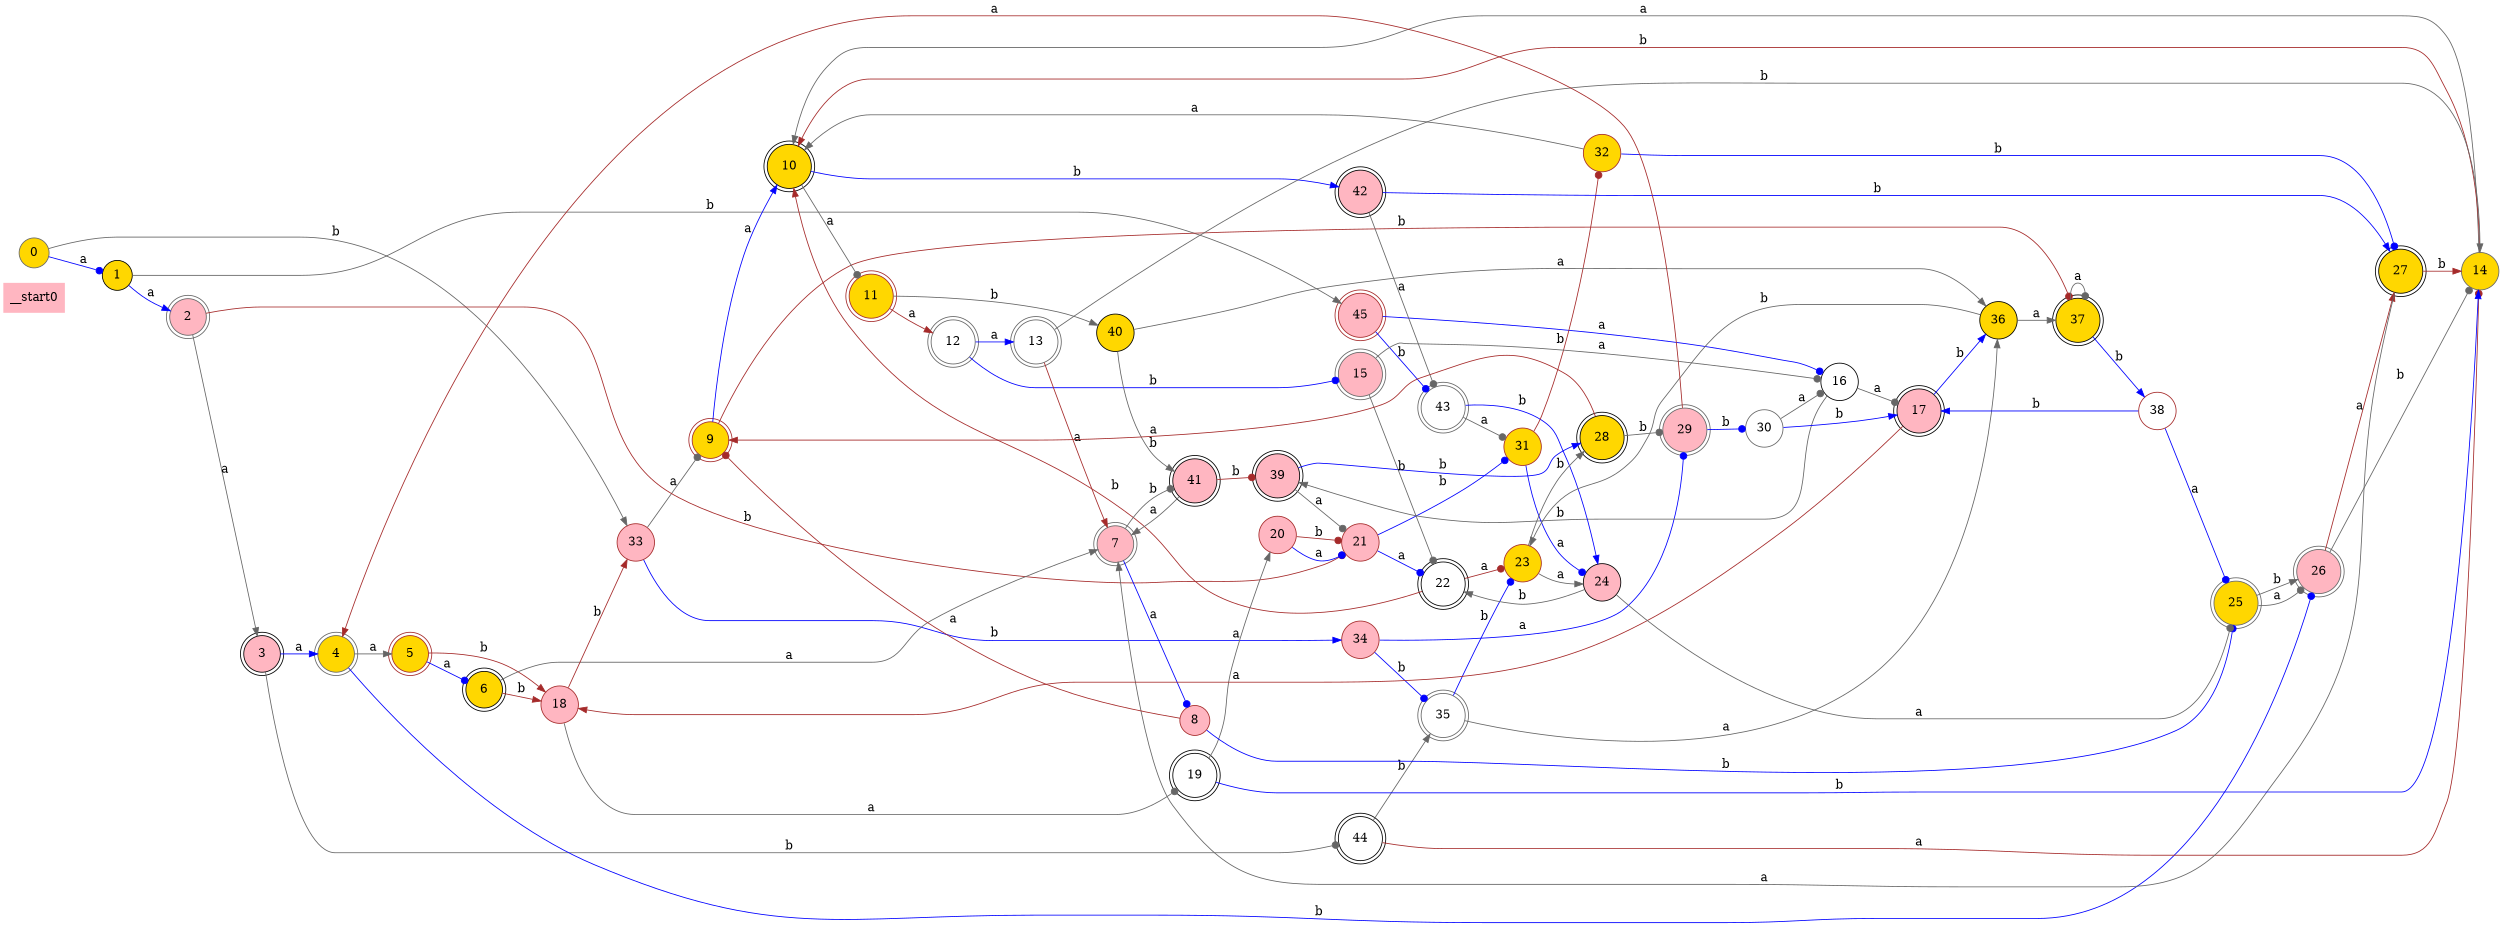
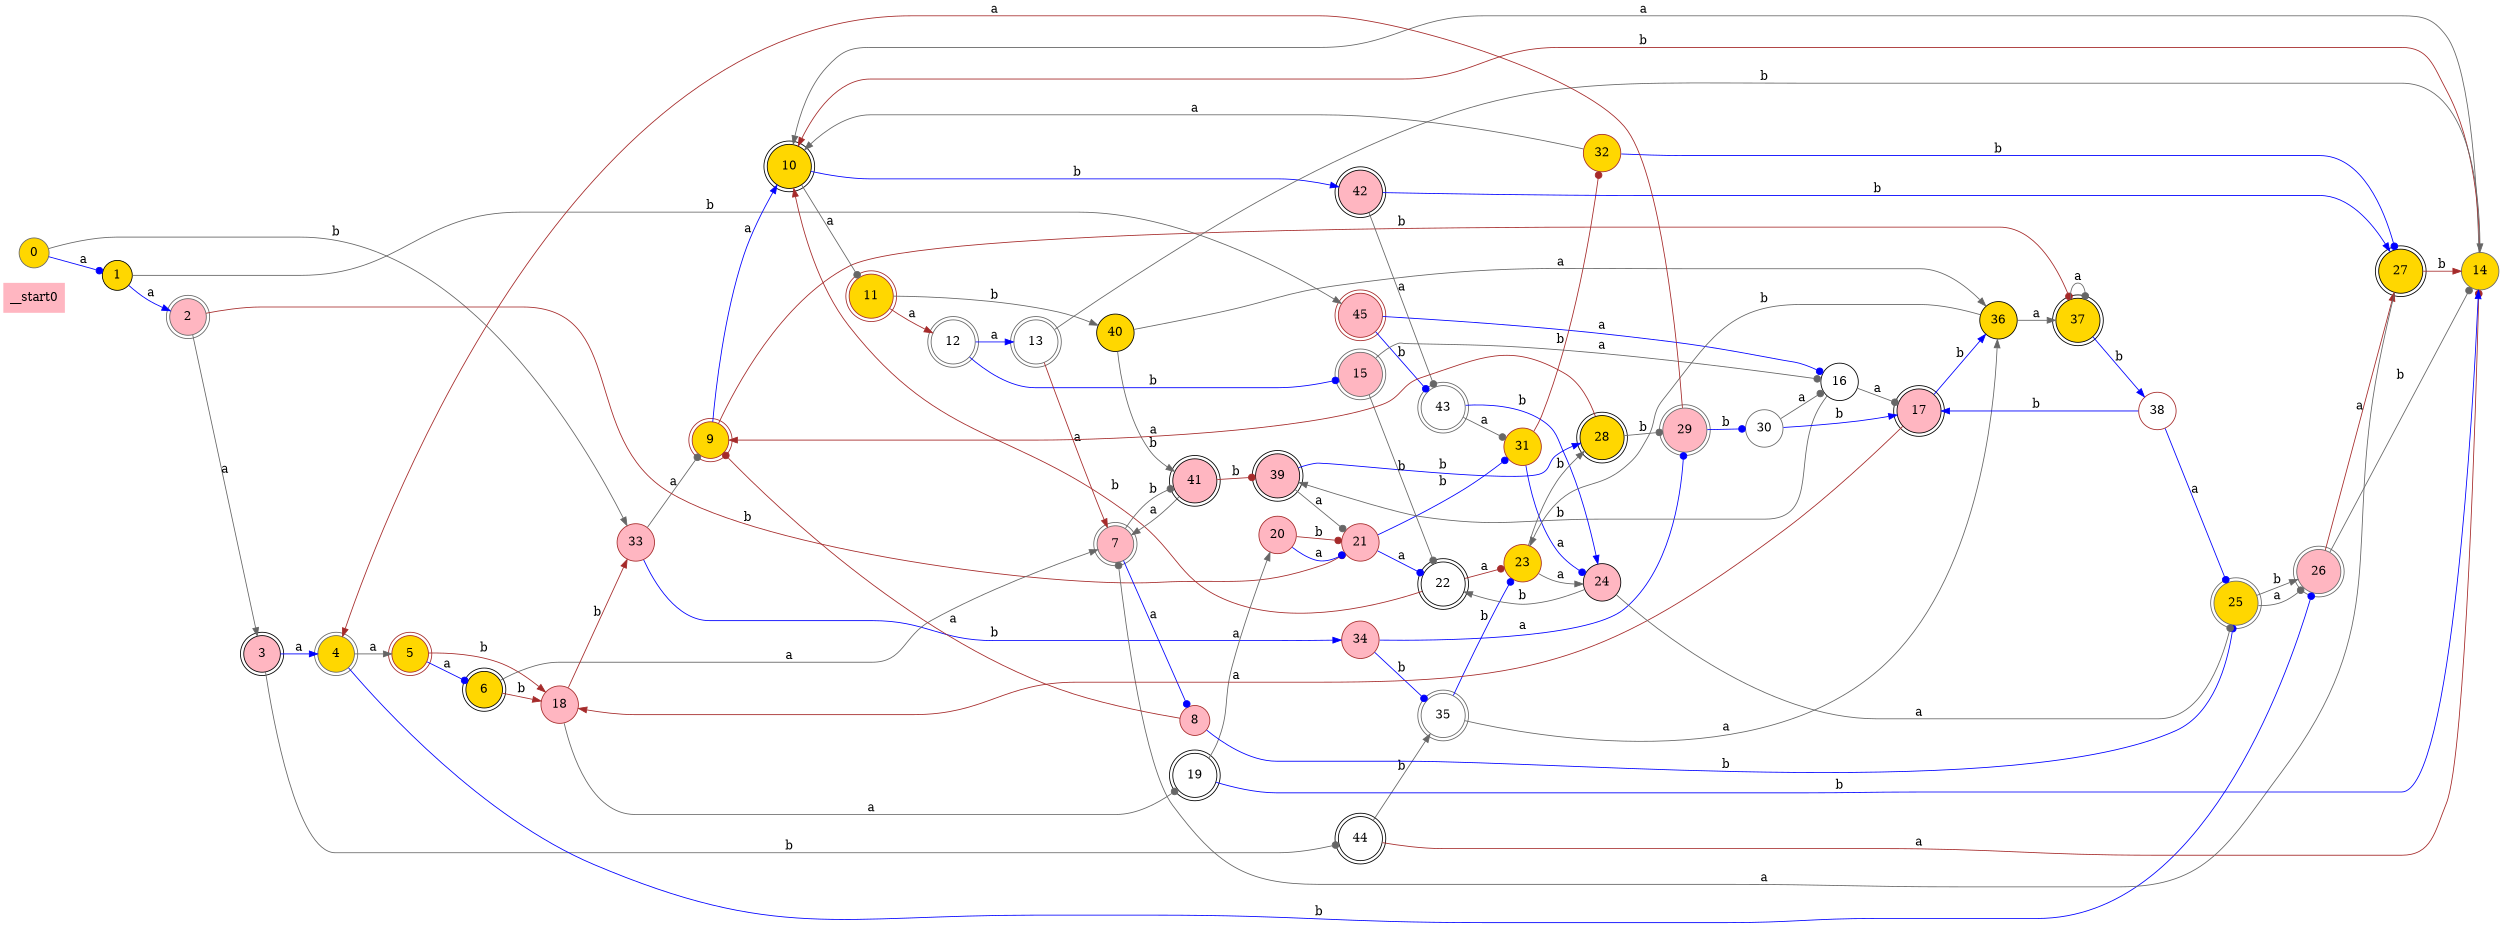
(1865, 886) -> (1865, 886)
